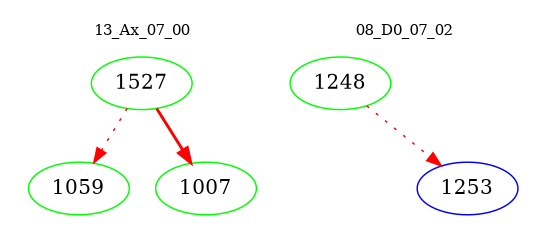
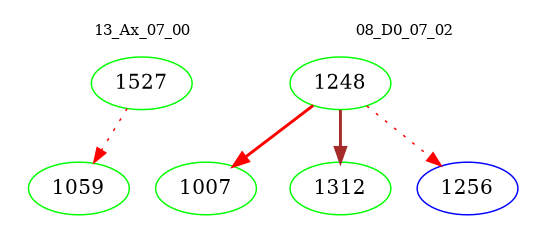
(170, 129) -> (288, 125)
none -> (340, 188)
(468, 188) -> (468, 188)
